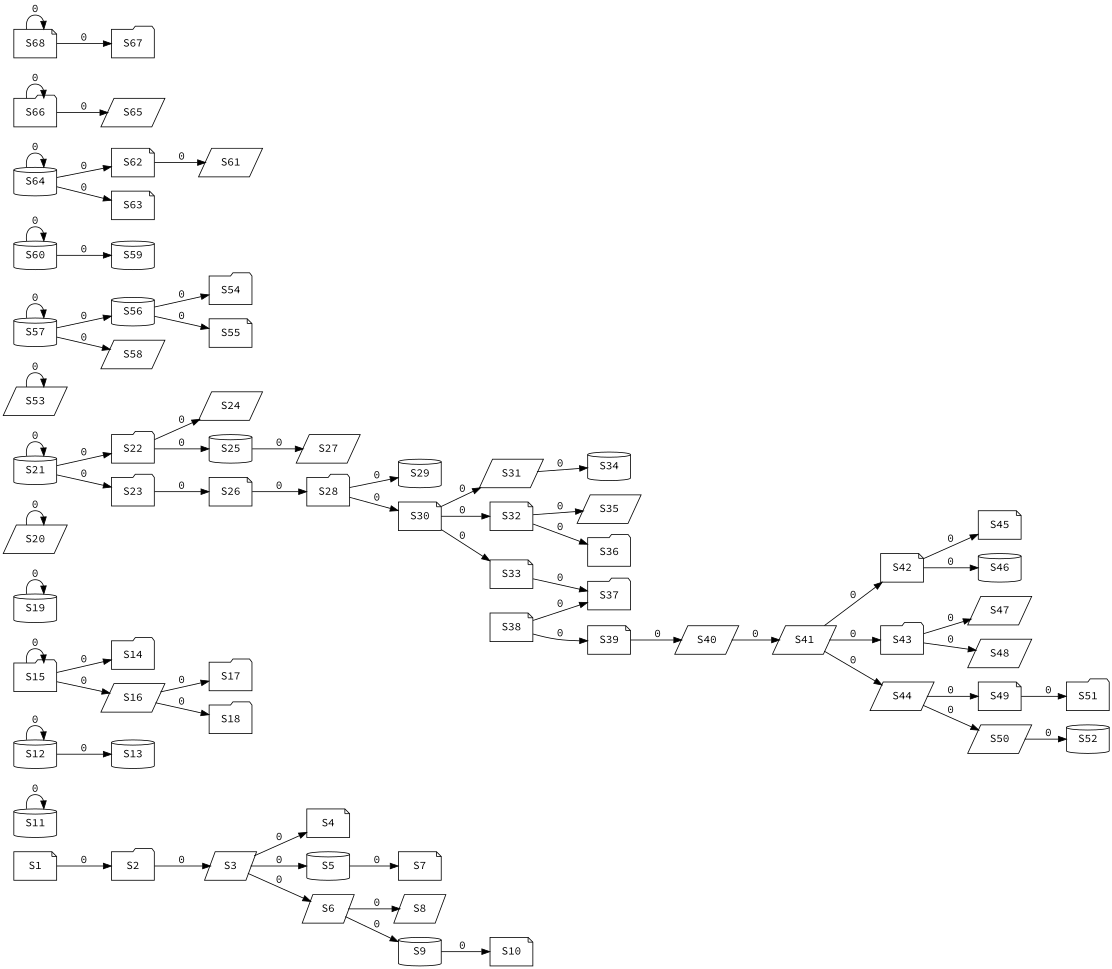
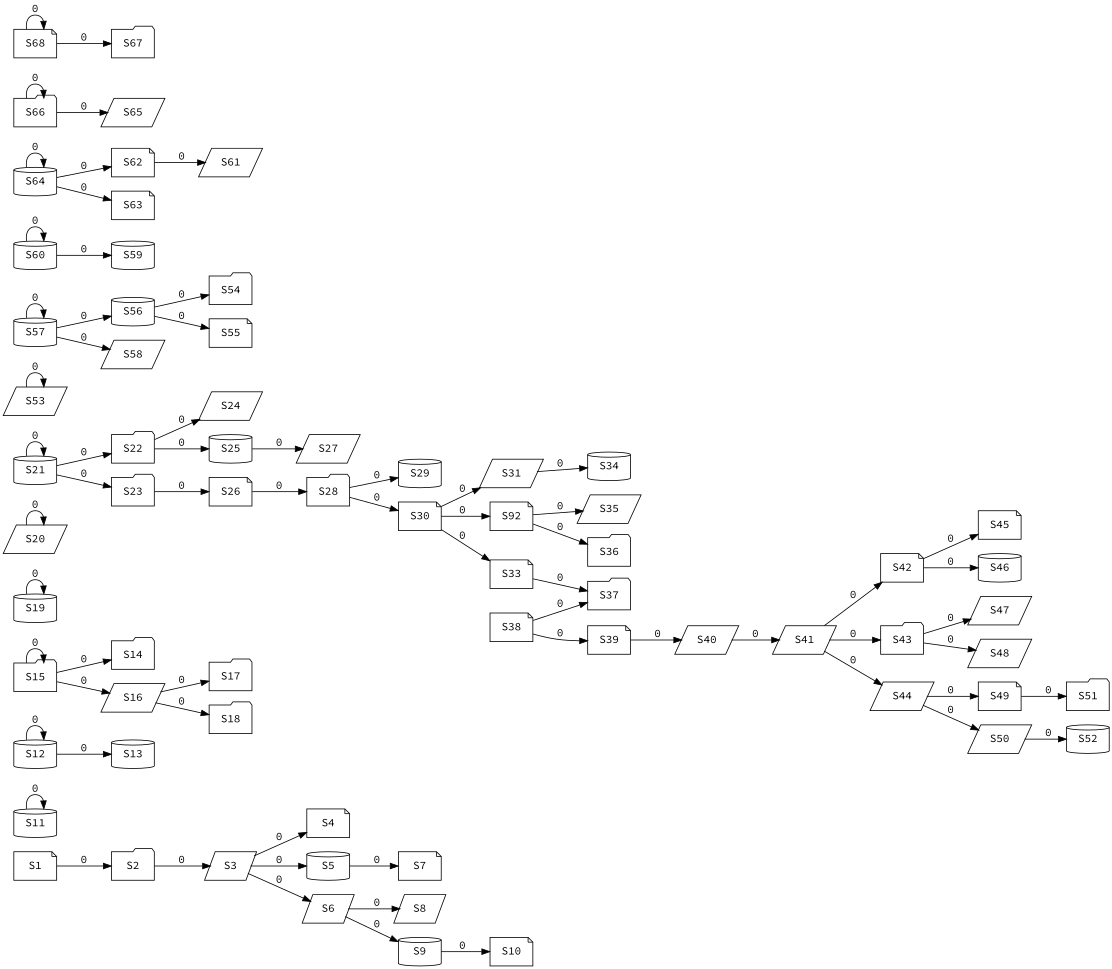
(511, 516) -> (511, 516)
